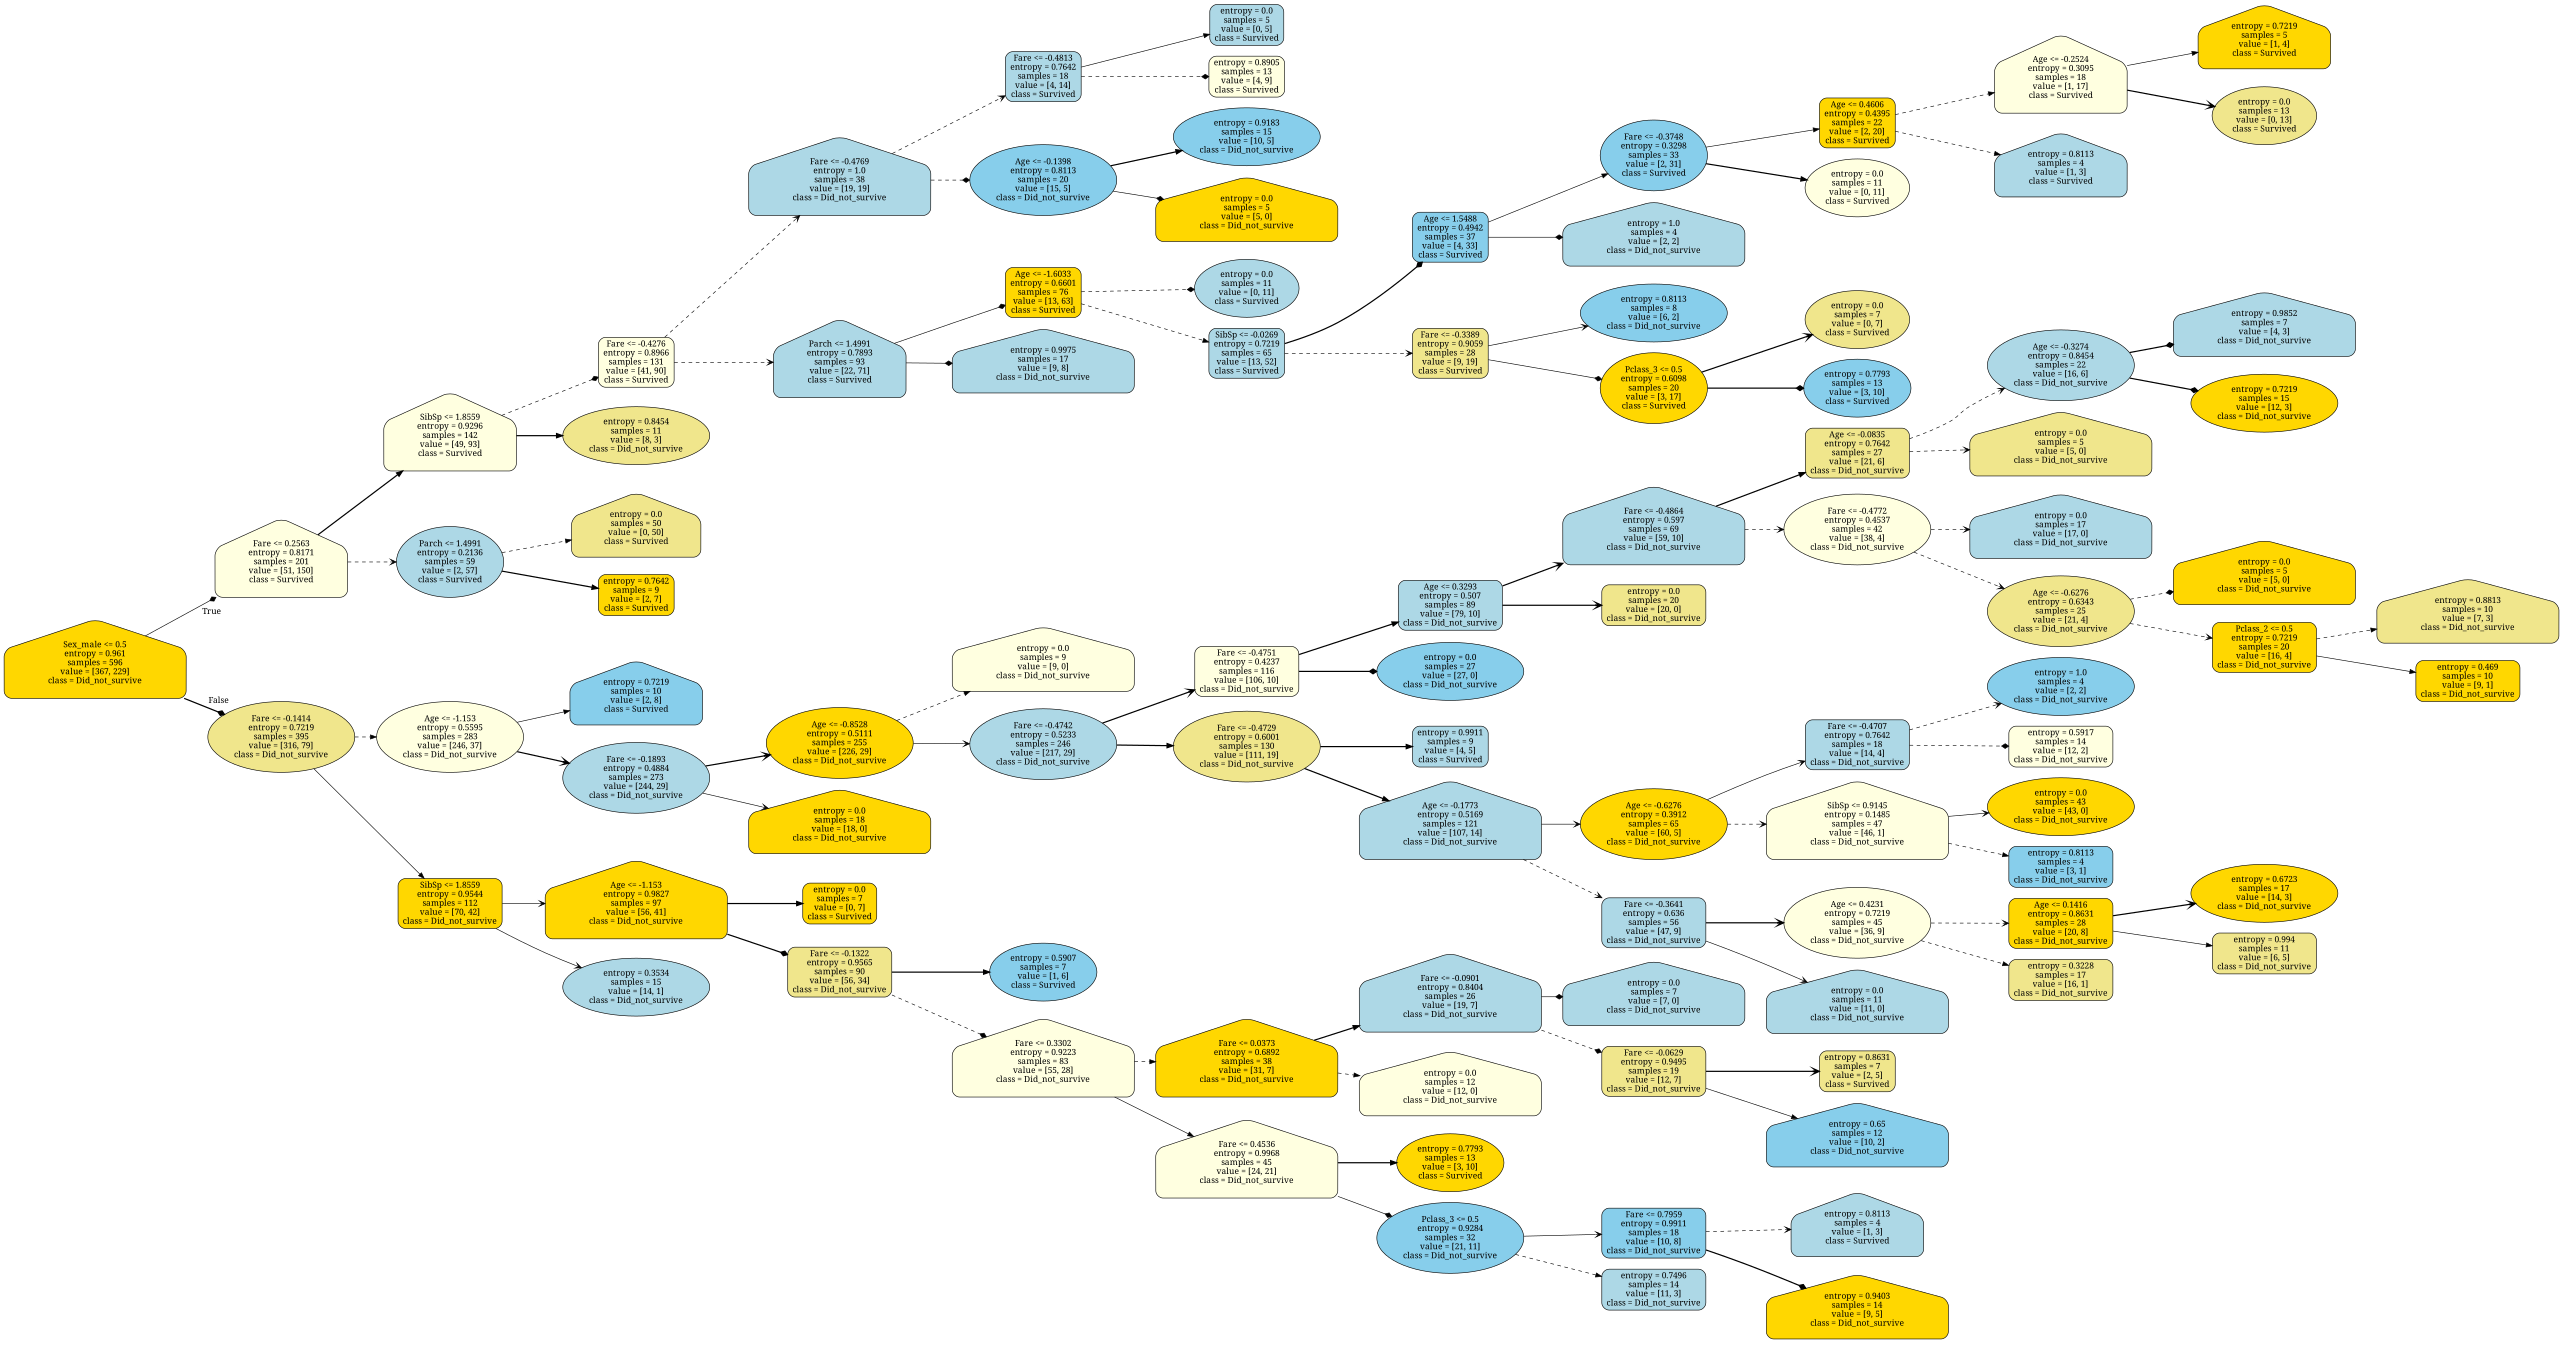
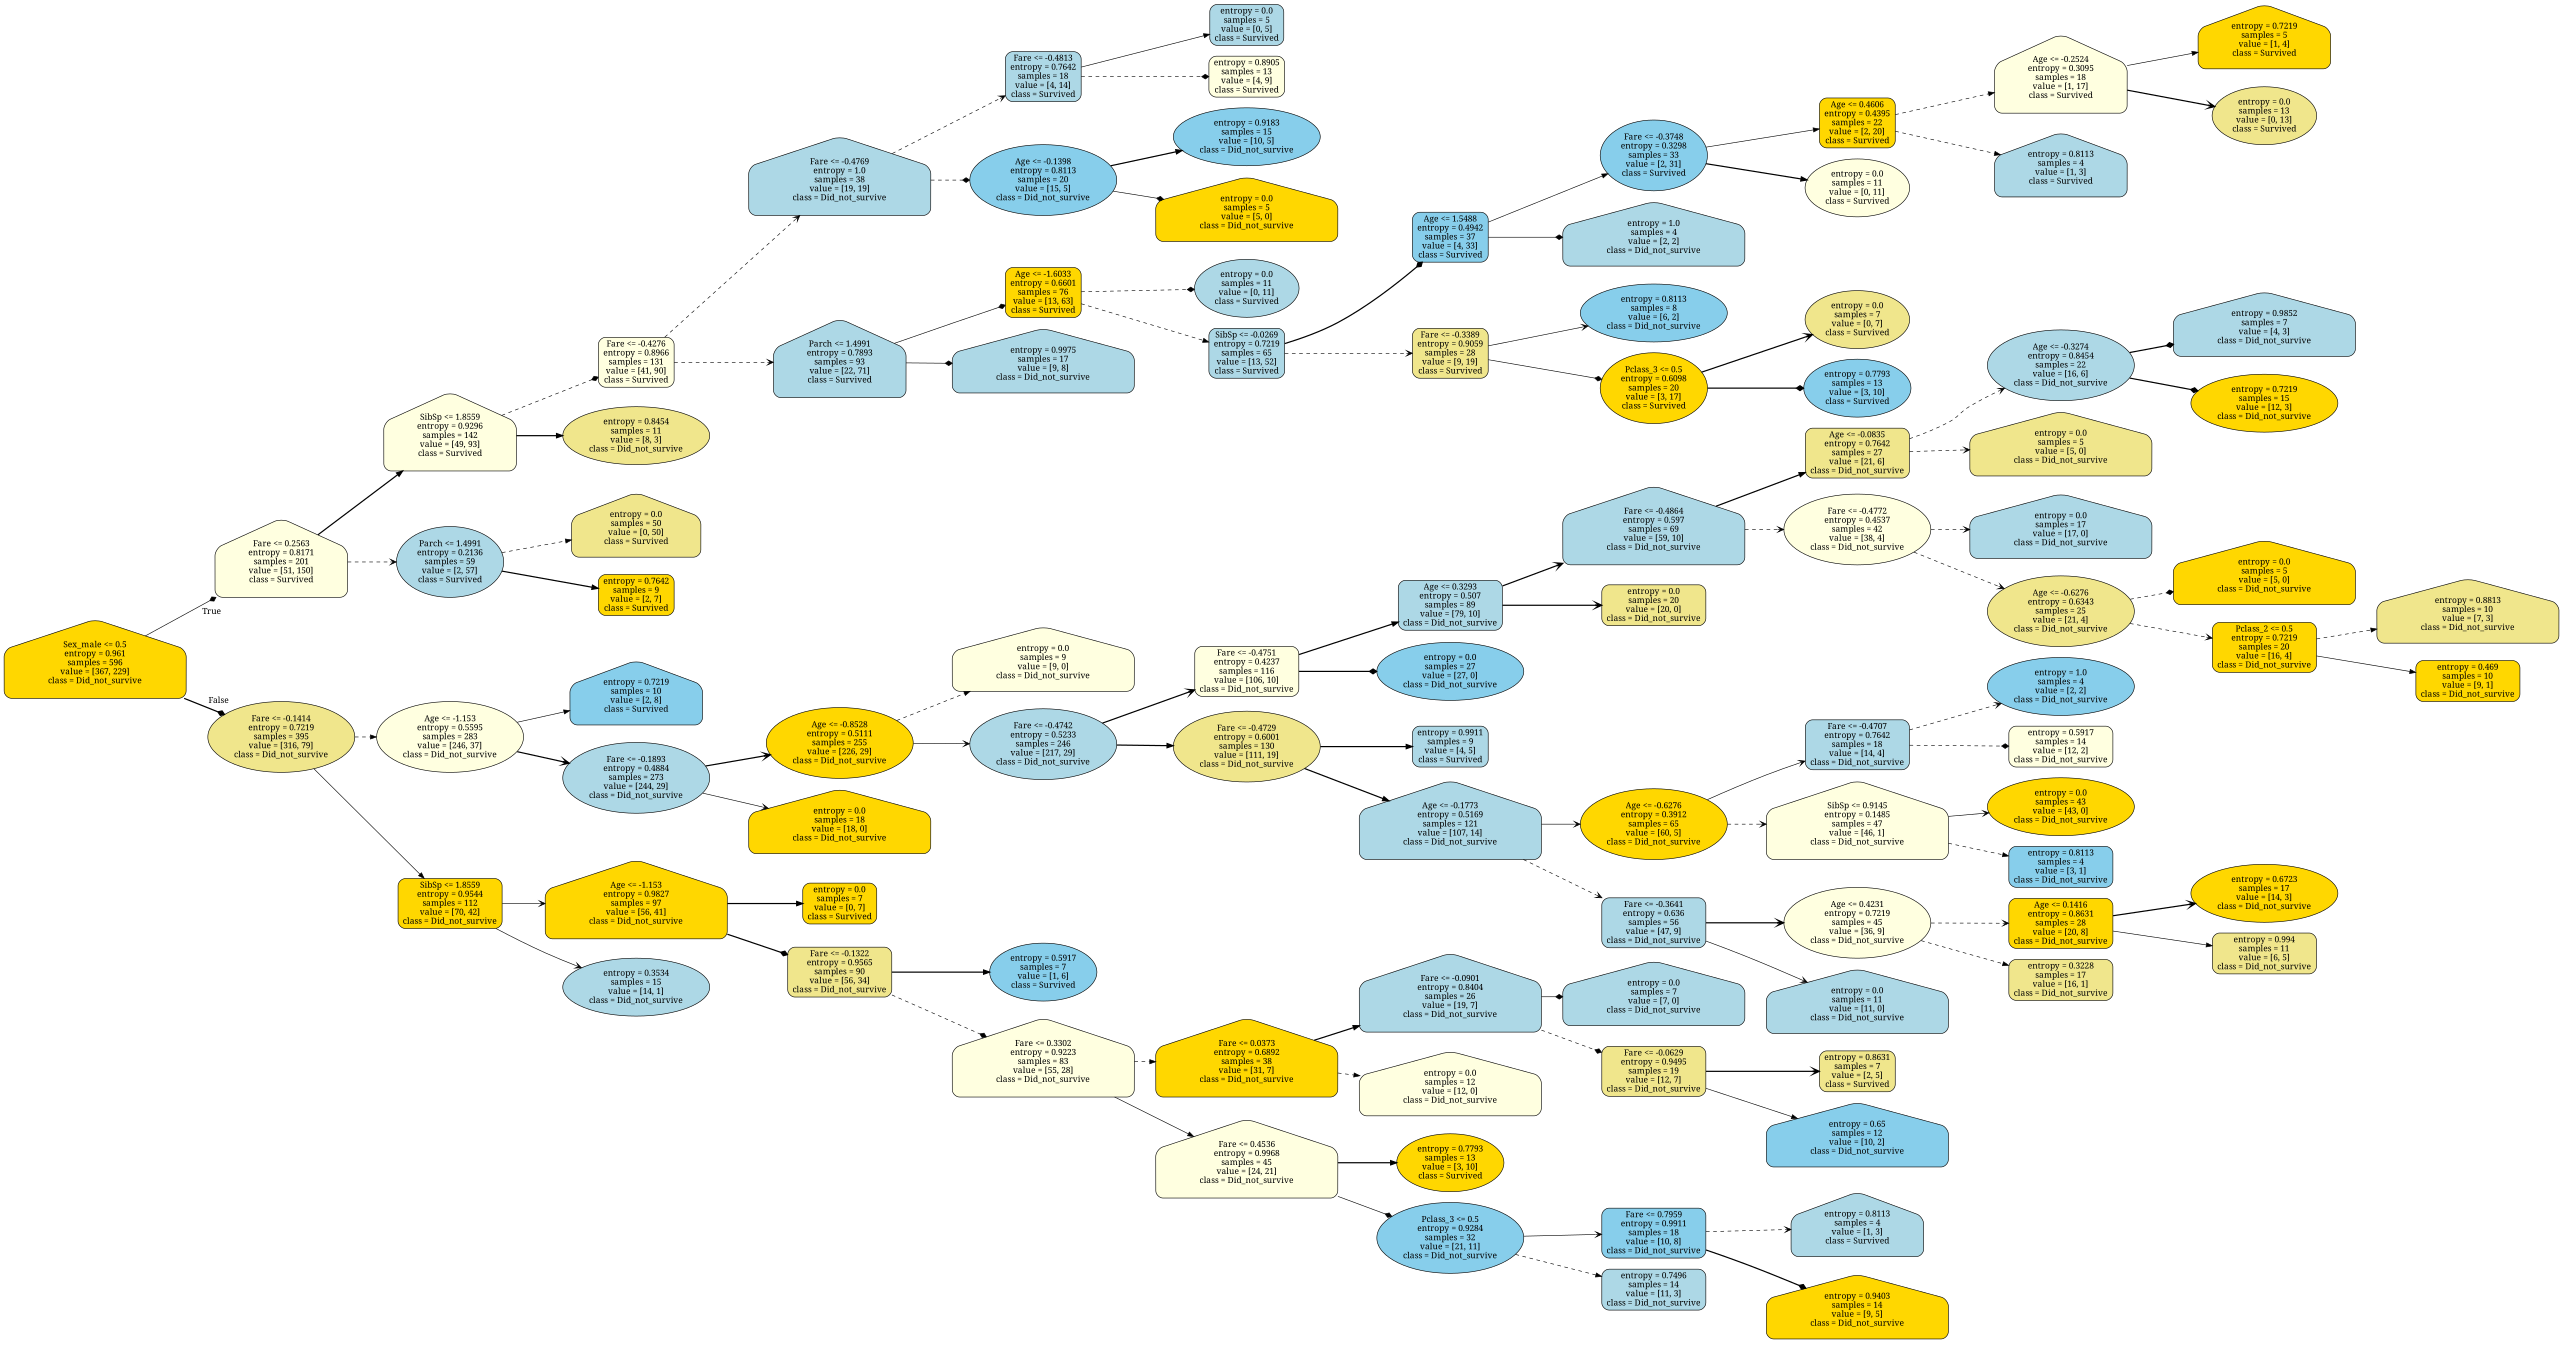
(1043, 972) -> (1043, 972)
